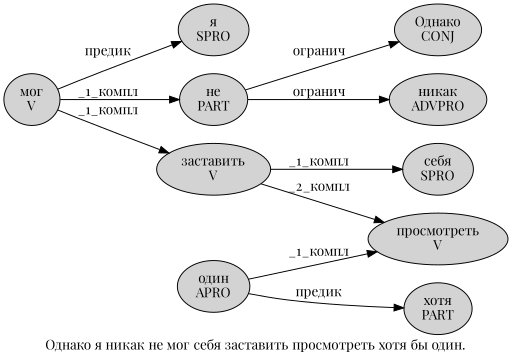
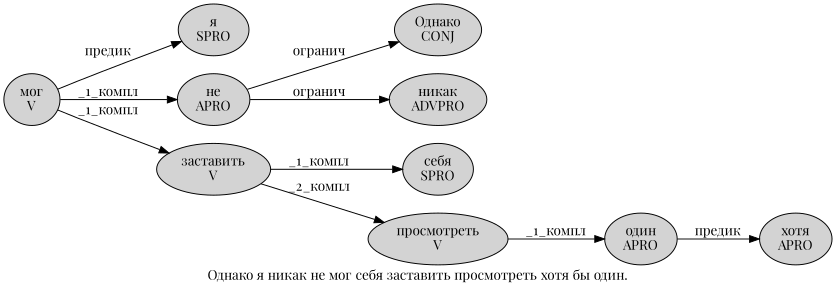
(214, 100) -> (214, 100)
(308, 266) -> (551, 239)
(438, 309) -> (796, 239)
